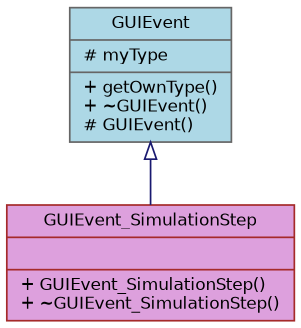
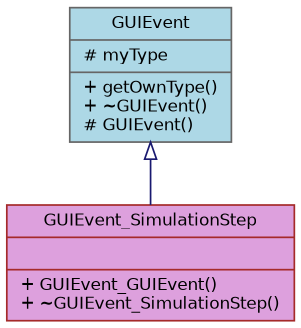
(144, 285) -> (119, 285)
